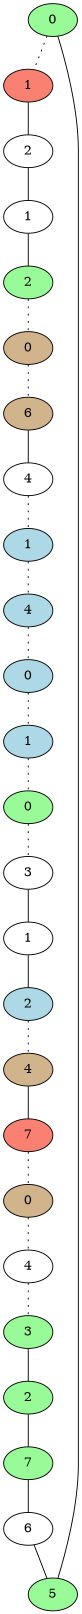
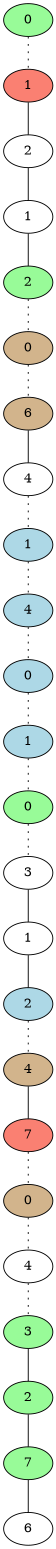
(53, 1594) -> none
